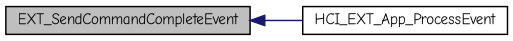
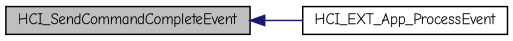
(128, 20) -> (128, 20)
